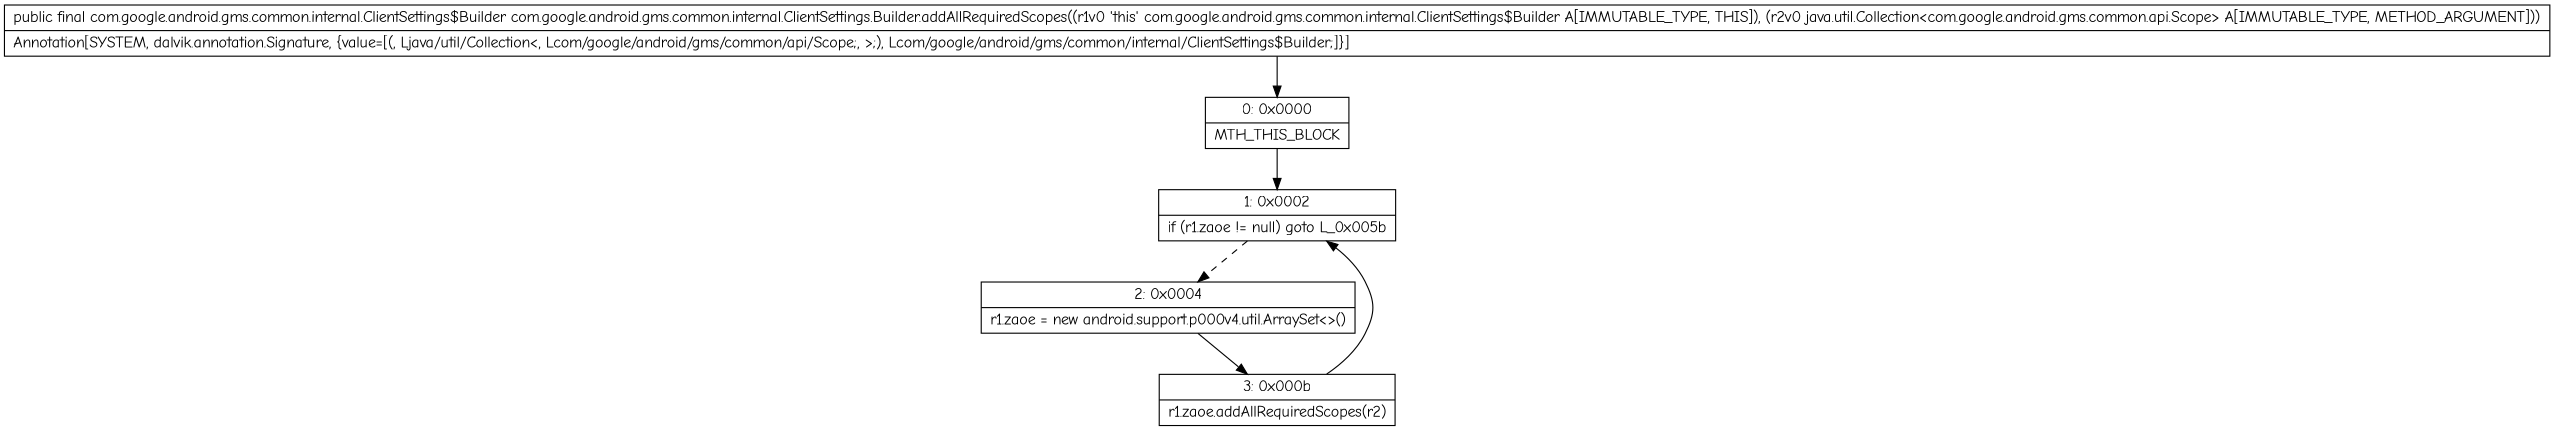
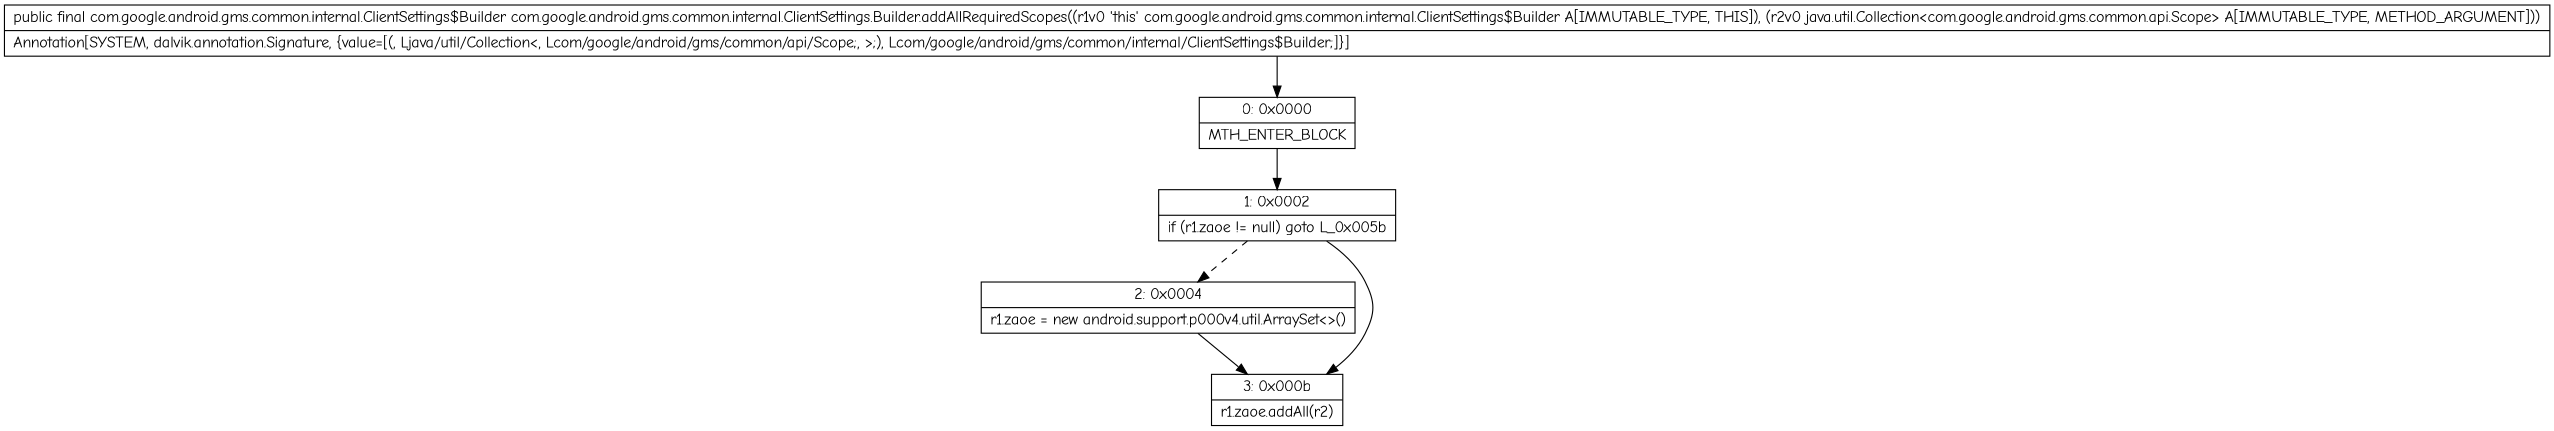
(1277, 135) -> (1277, 135)
(1372, 313) -> (1372, 302)
(1277, 412) -> (1277, 412)
